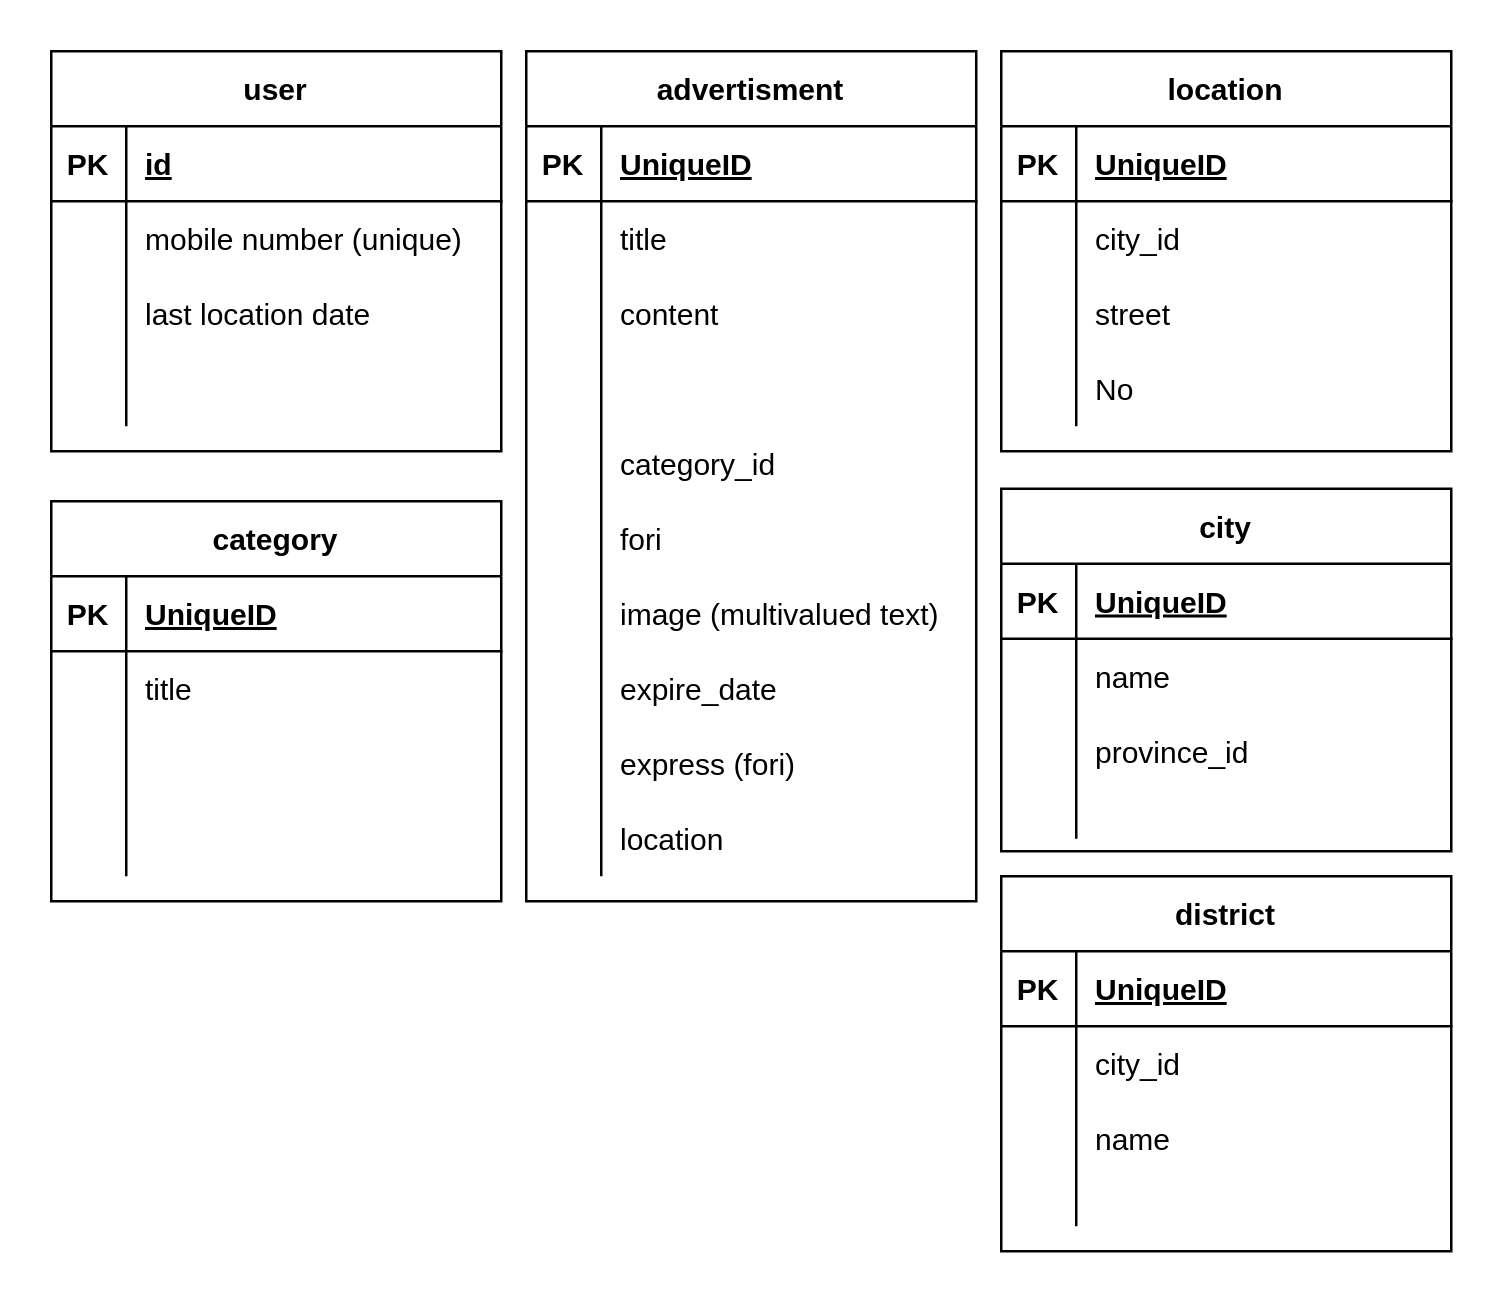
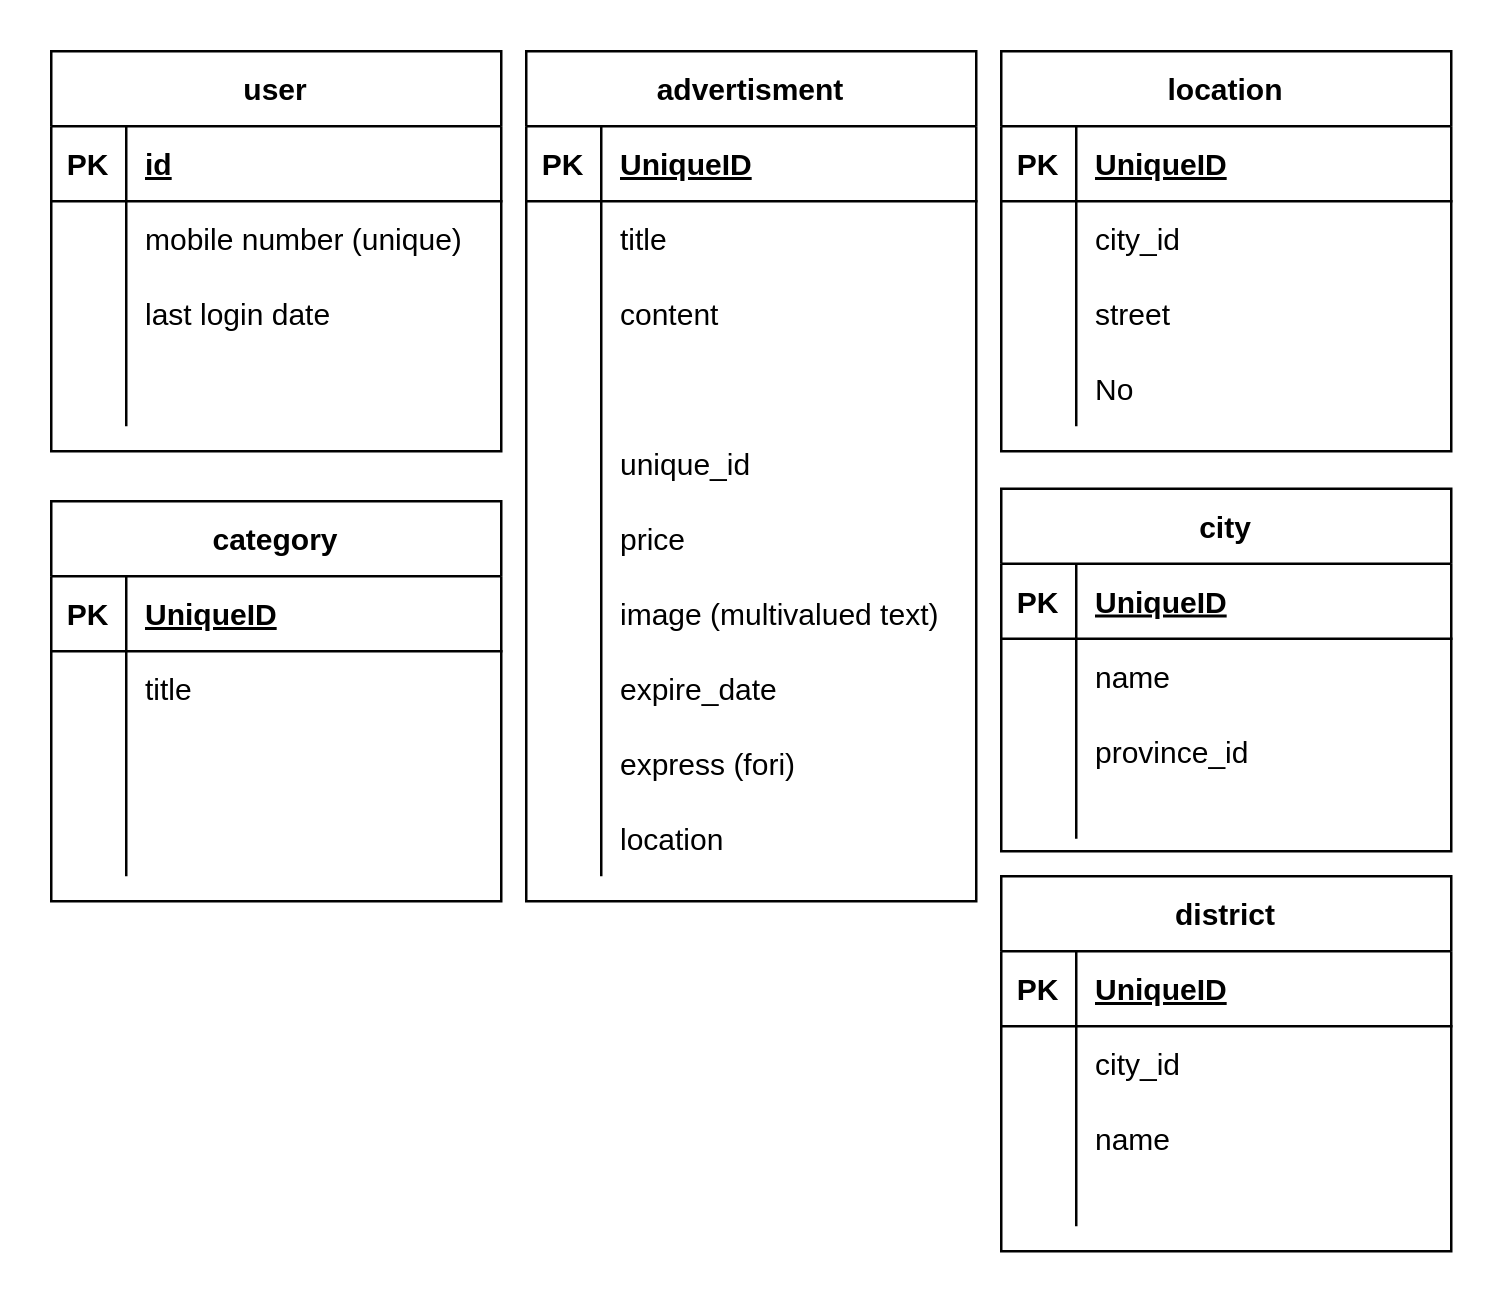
(277, 315) -> (252, 315)
(709, 465) -> (688, 465)
(650, 540) -> (658, 540)
